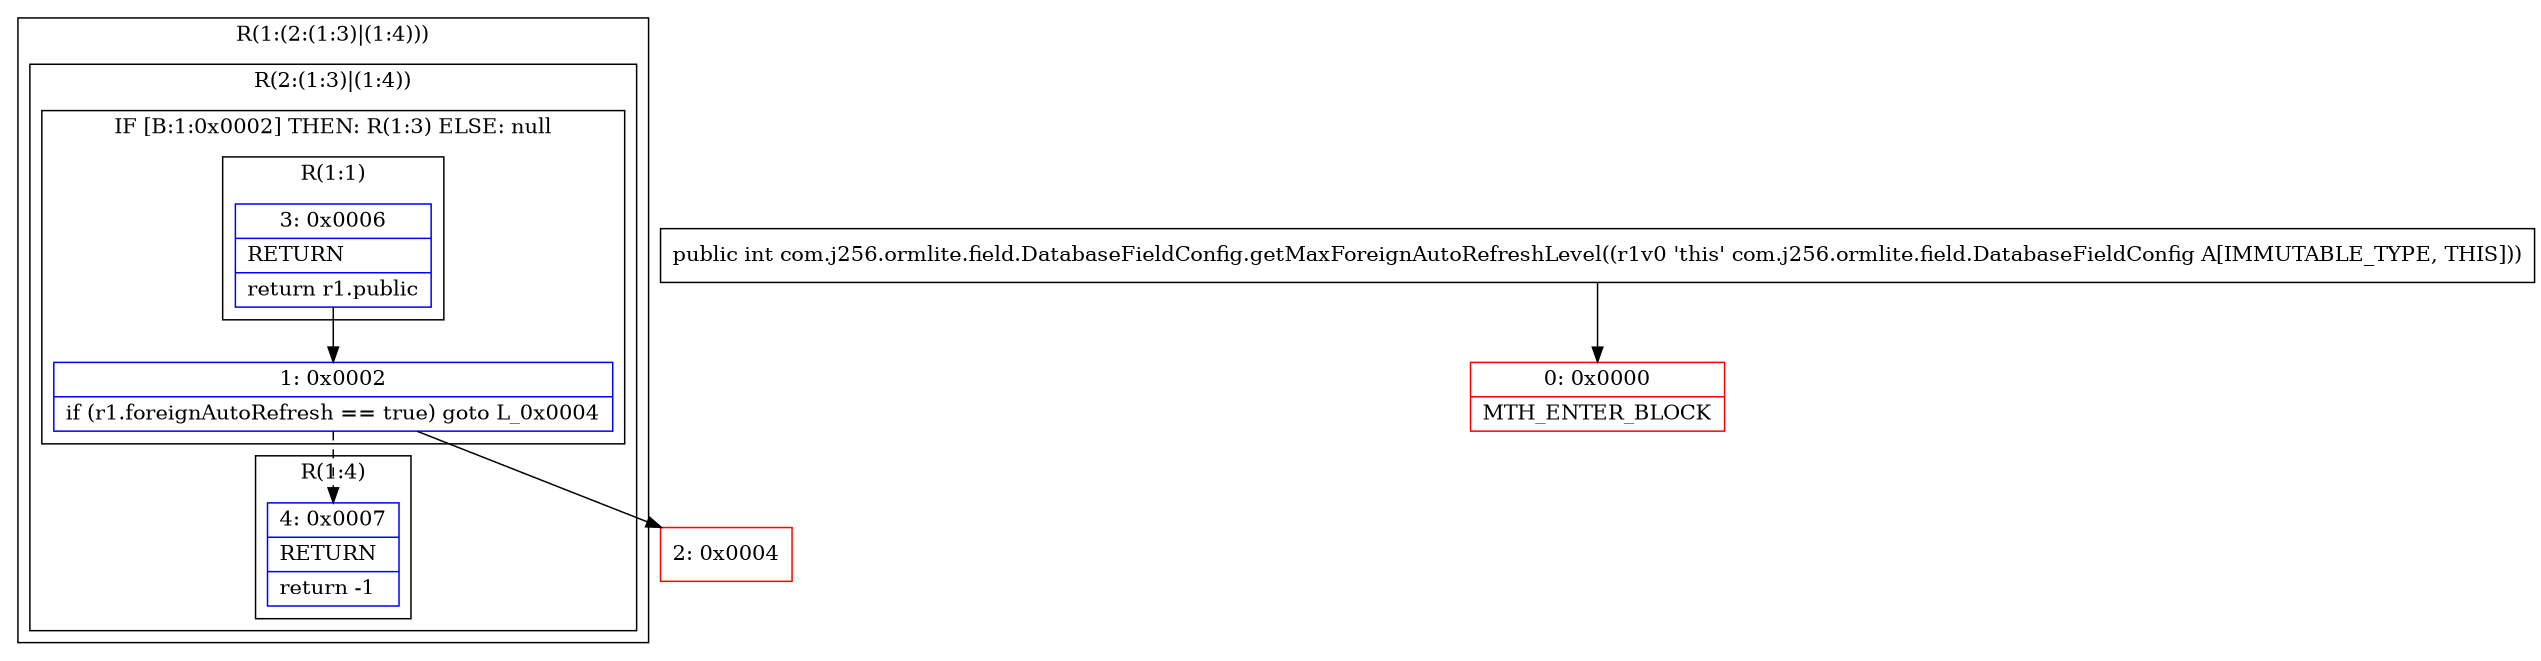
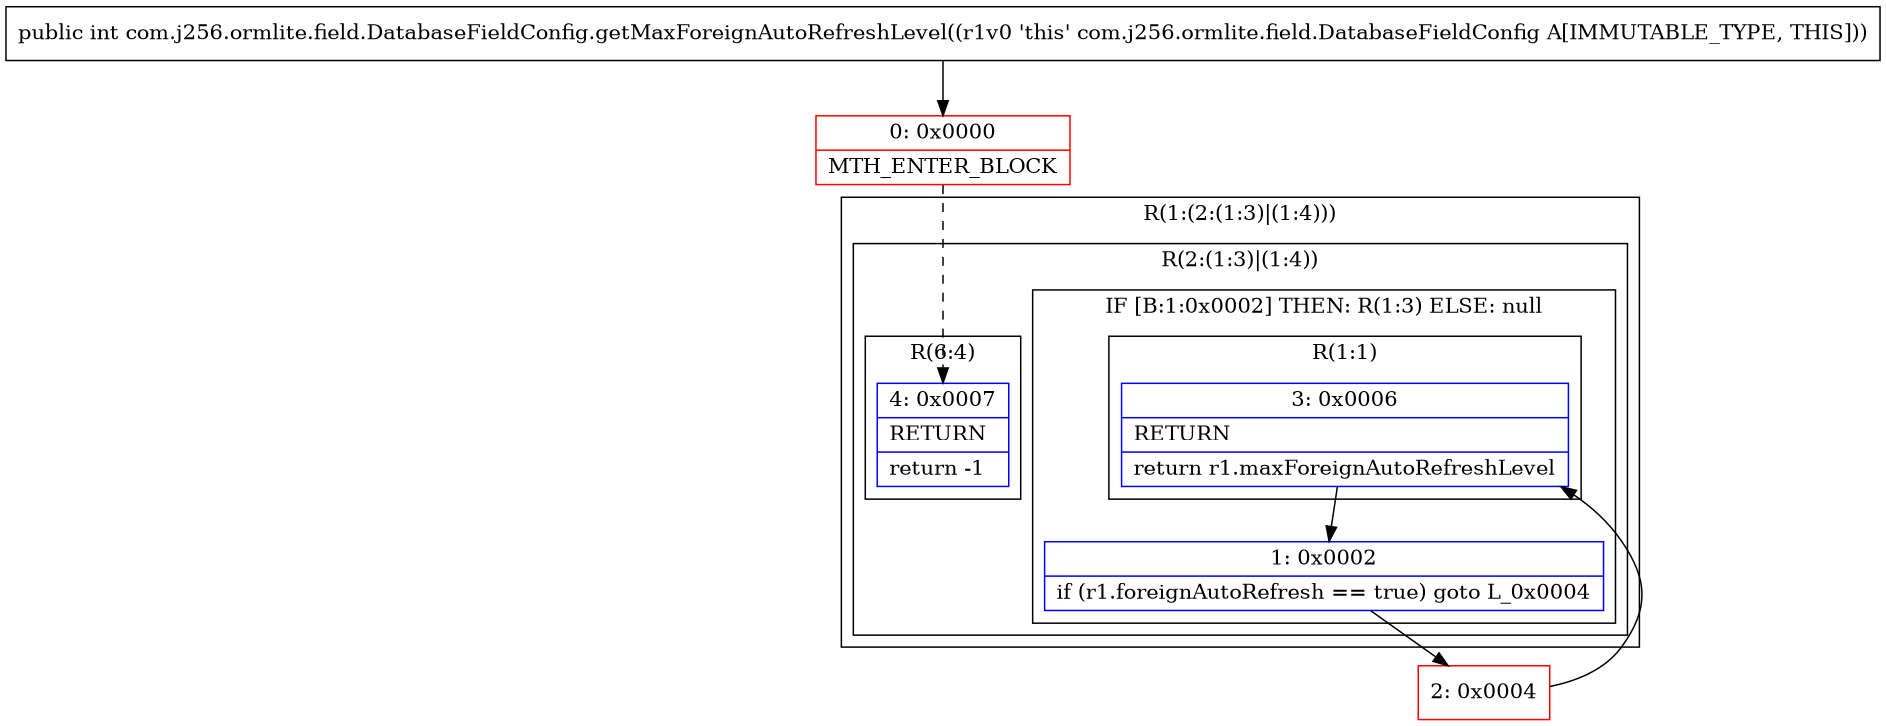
(333, 289) -> (1345, 469)
(333, 465) -> (943, 276)
(333, 473) -> (943, 353)
none -> (1610, 660)
